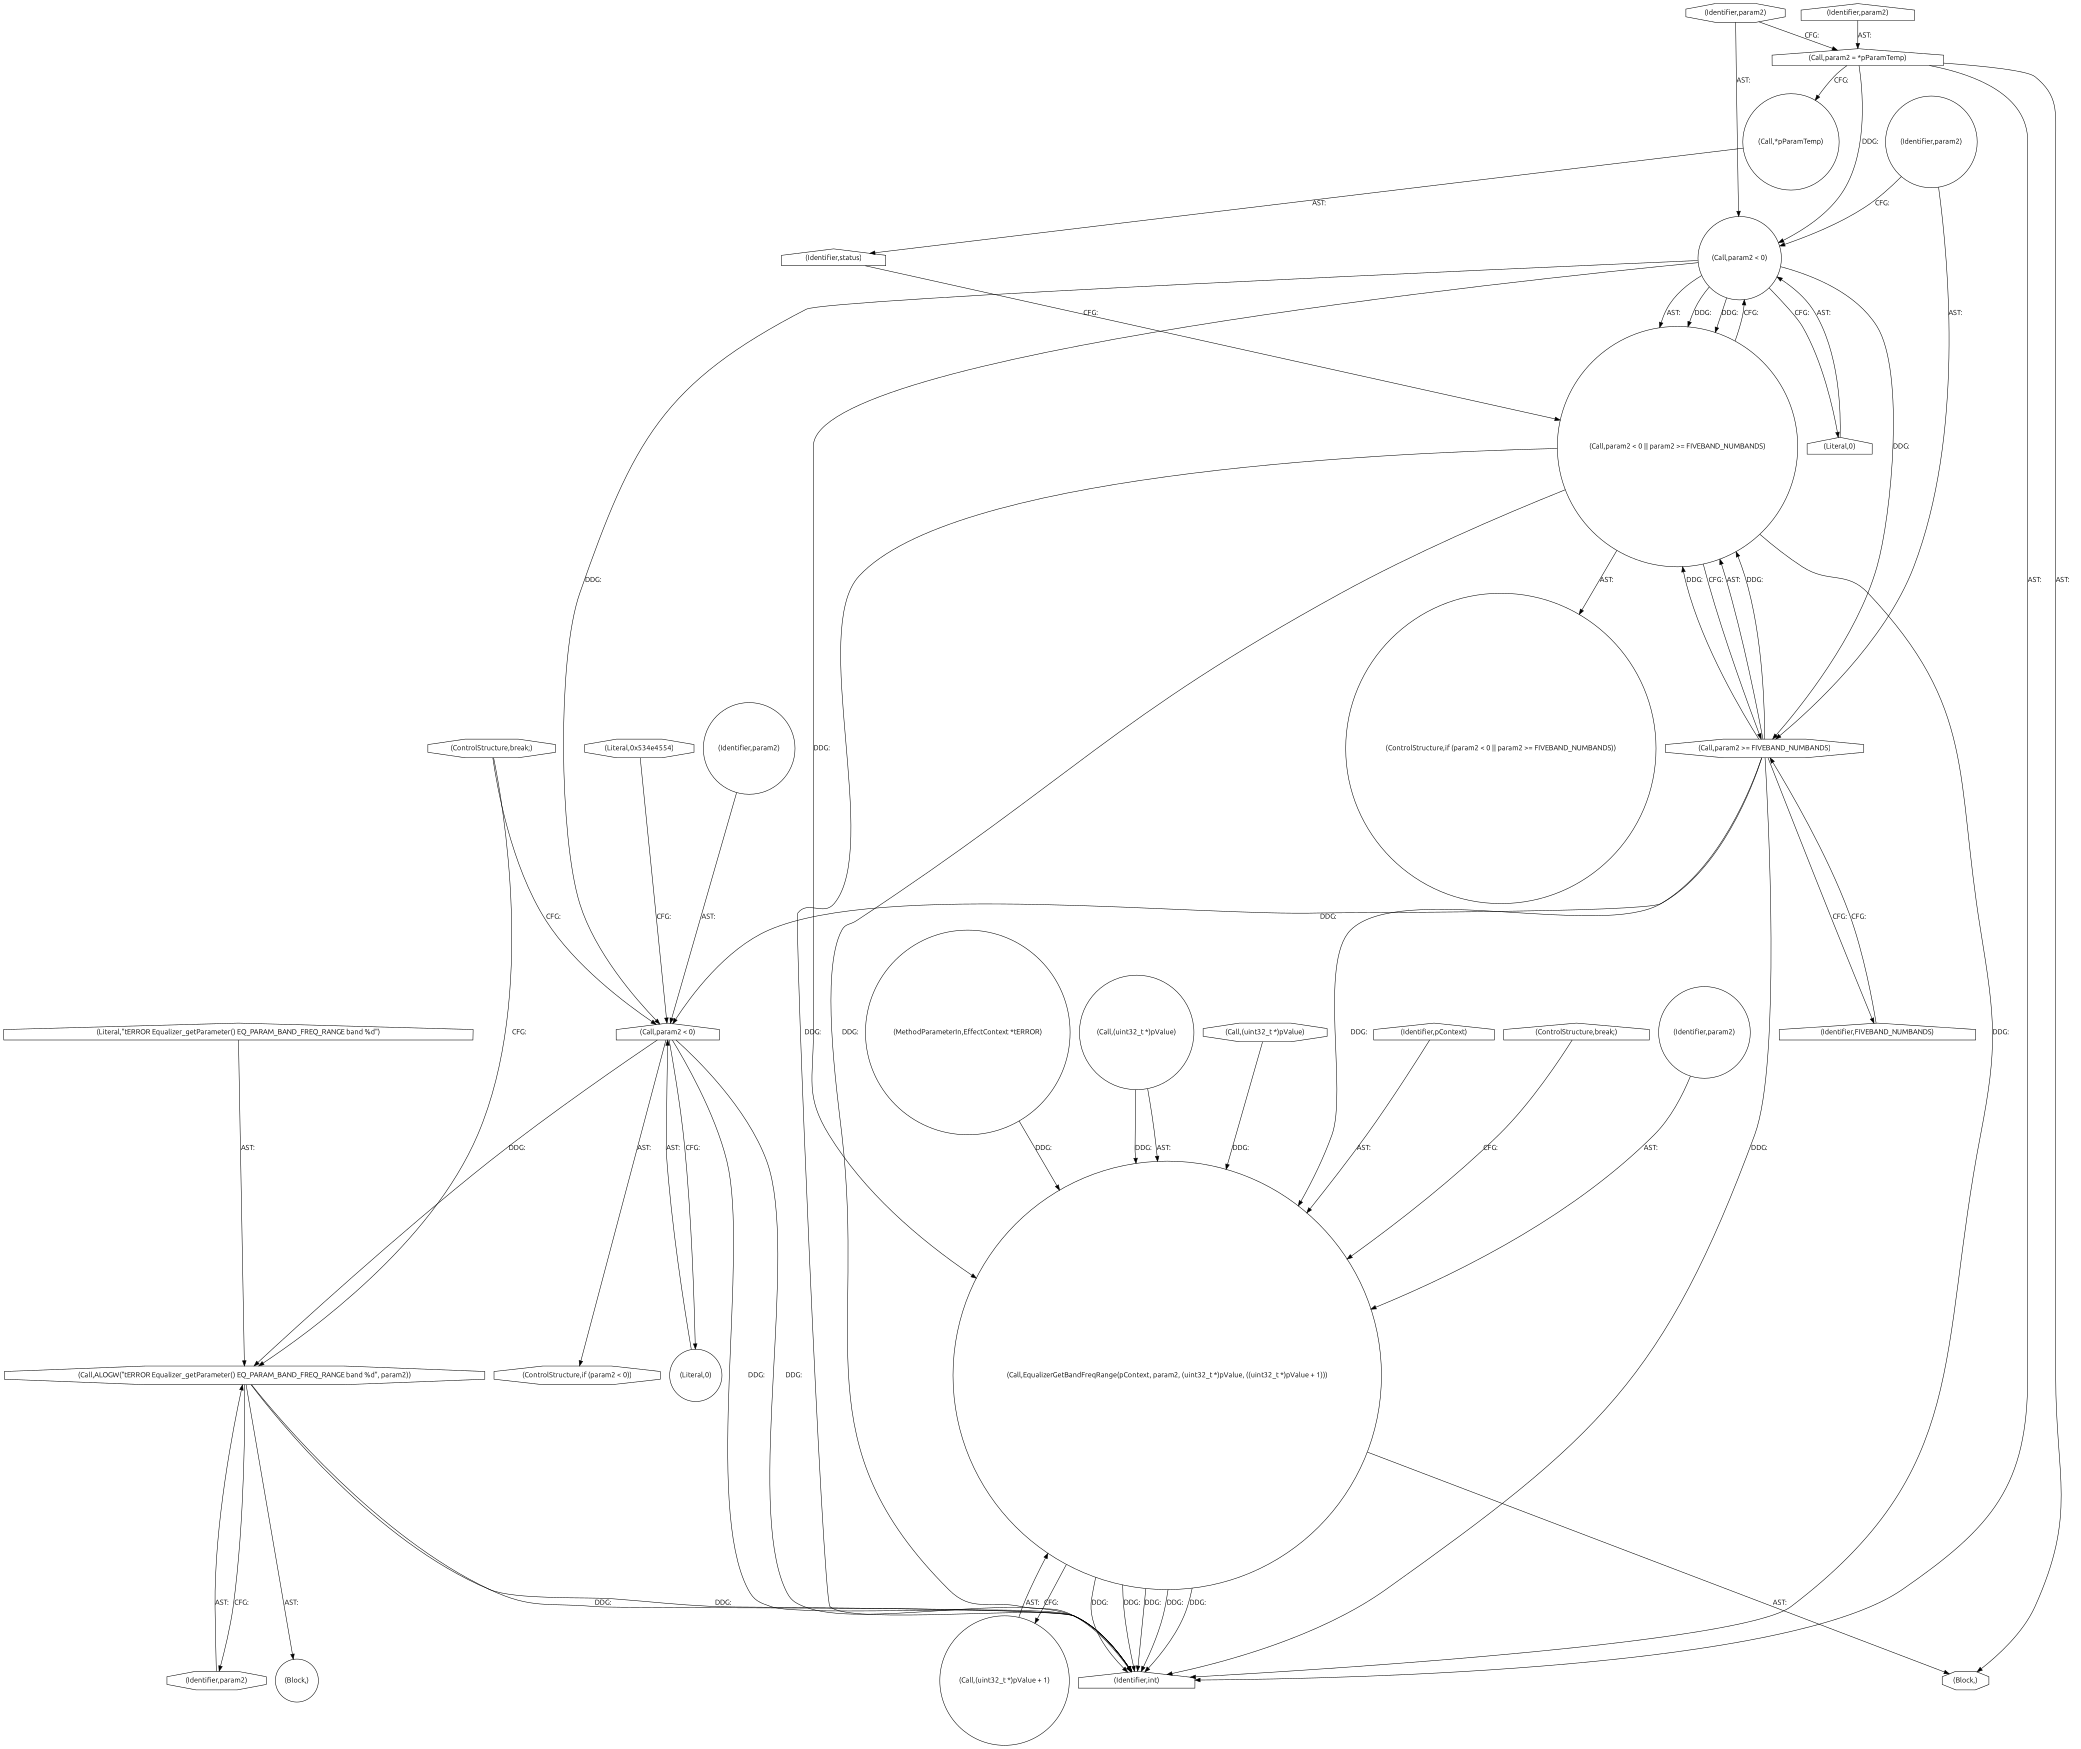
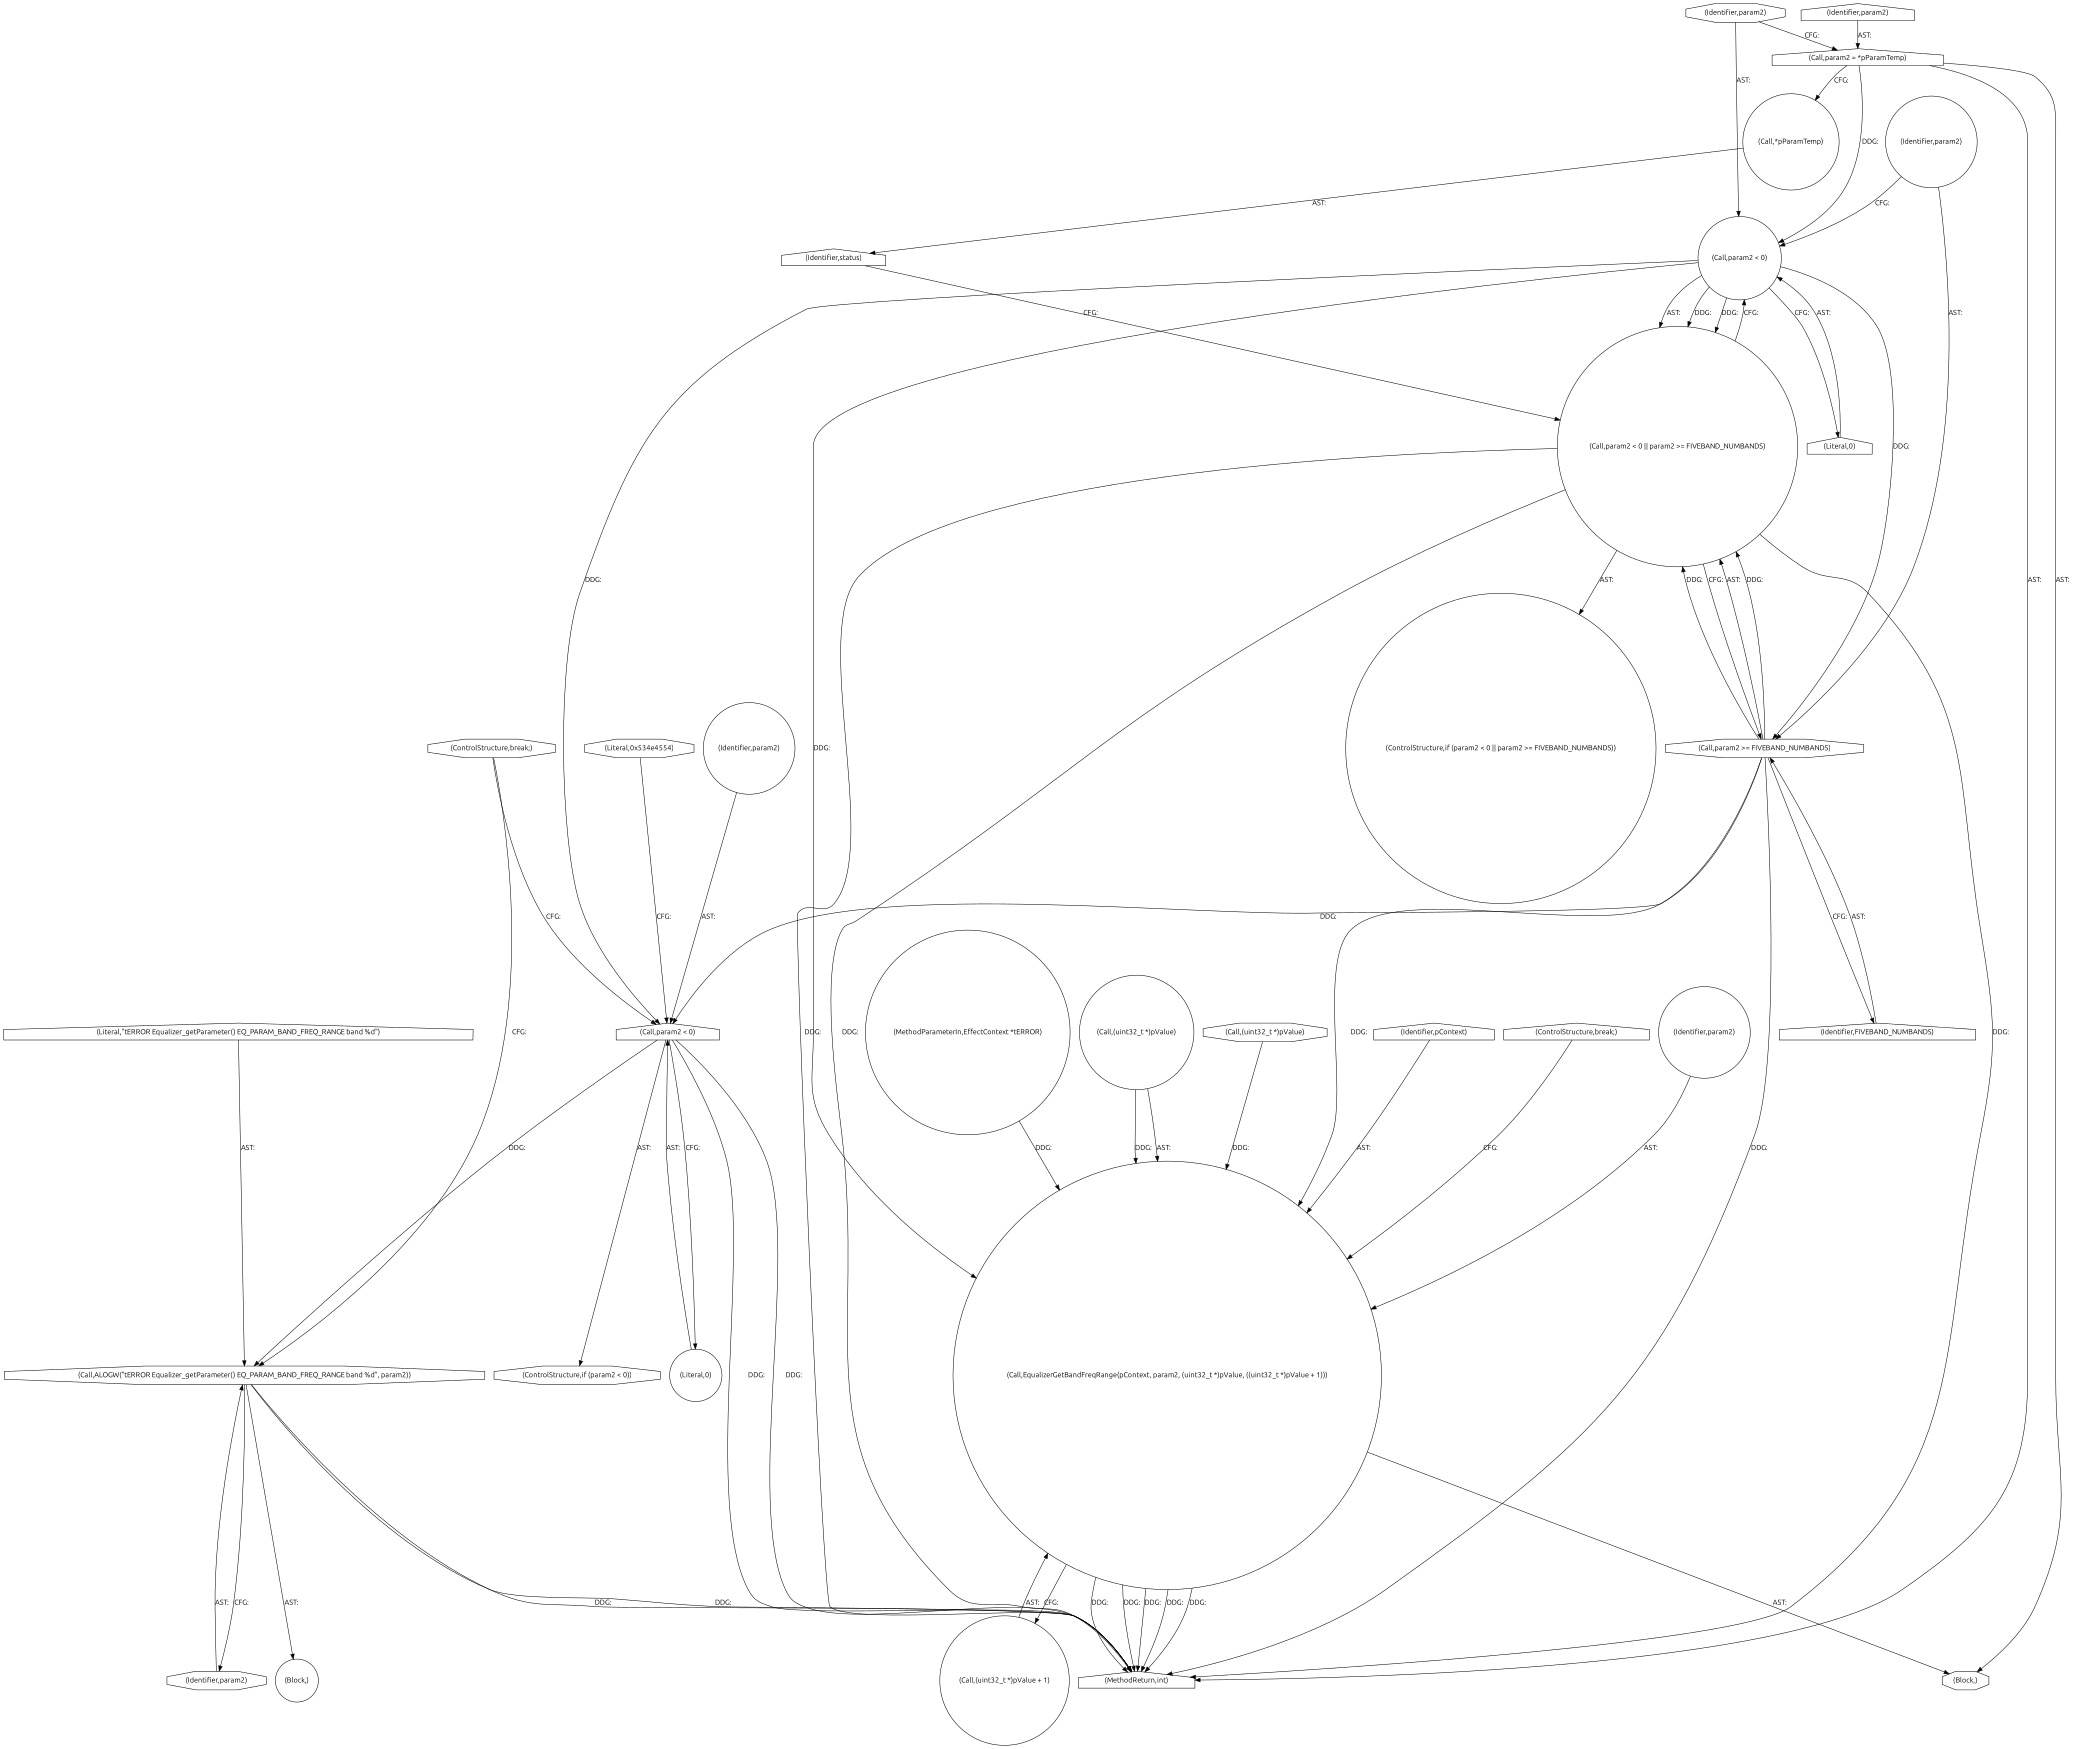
(1860, 917) -> (1860, 917)
(1137, 1681) -> (1137, 1681)
